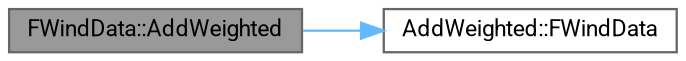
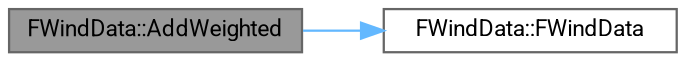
(530, 31) -> (530, 31)
